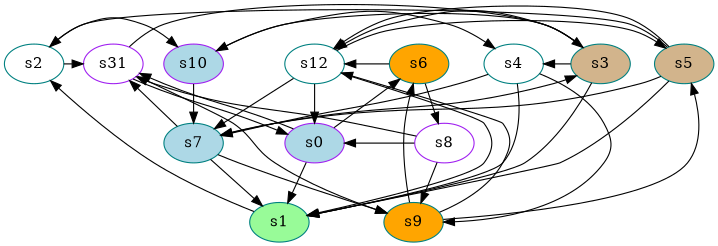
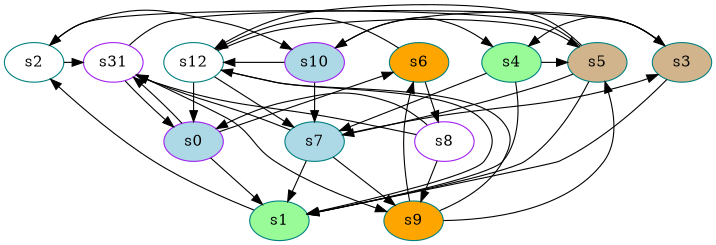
(465, 11) -> (260, 62)
(514, 64) -> (512, 62)
(590, 178) -> (549, 62)
